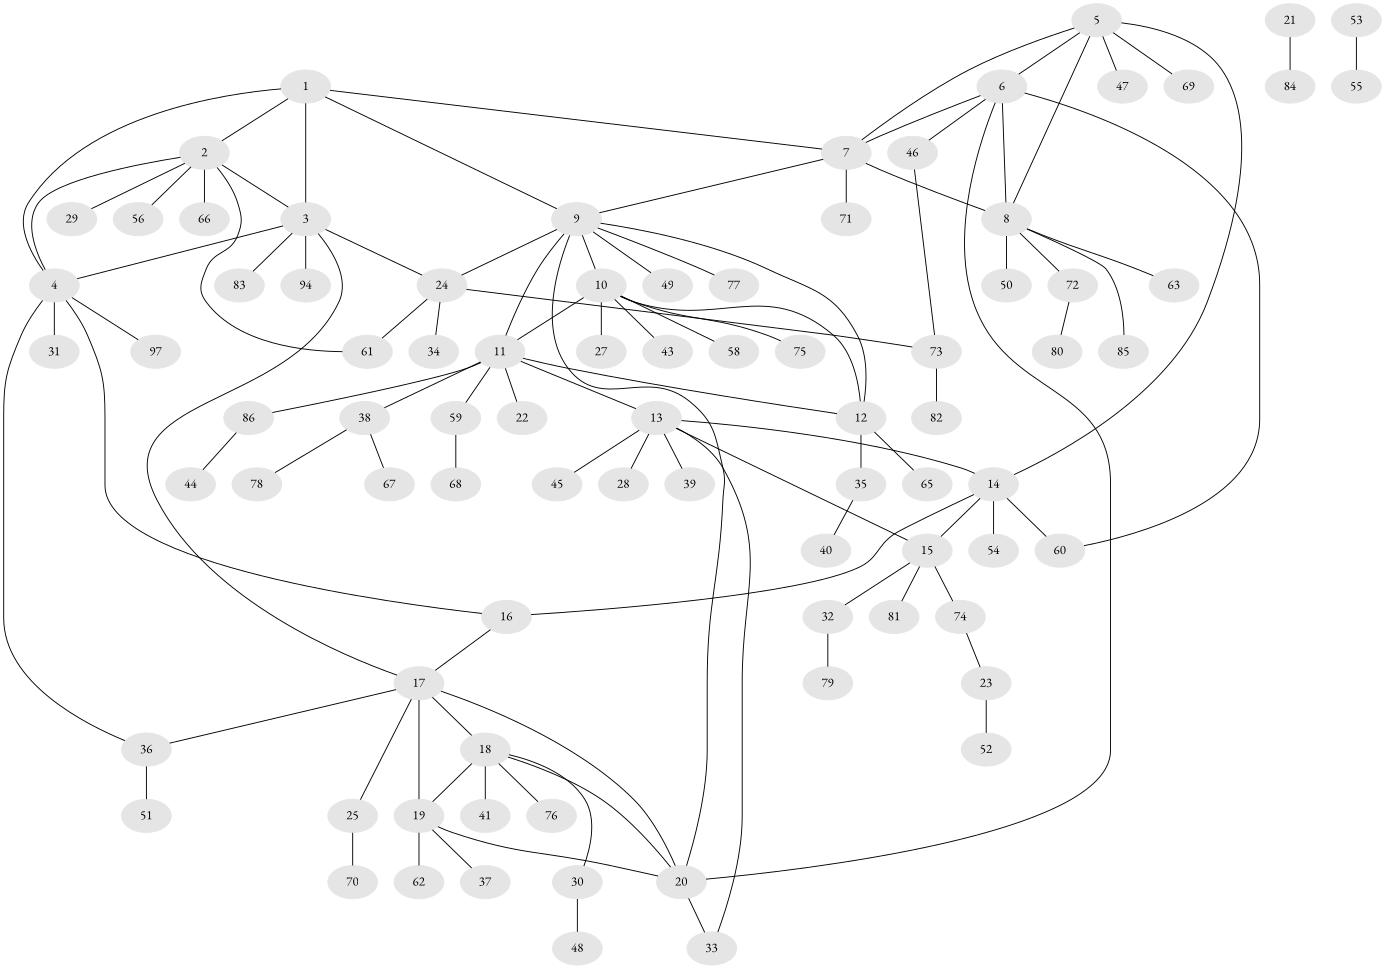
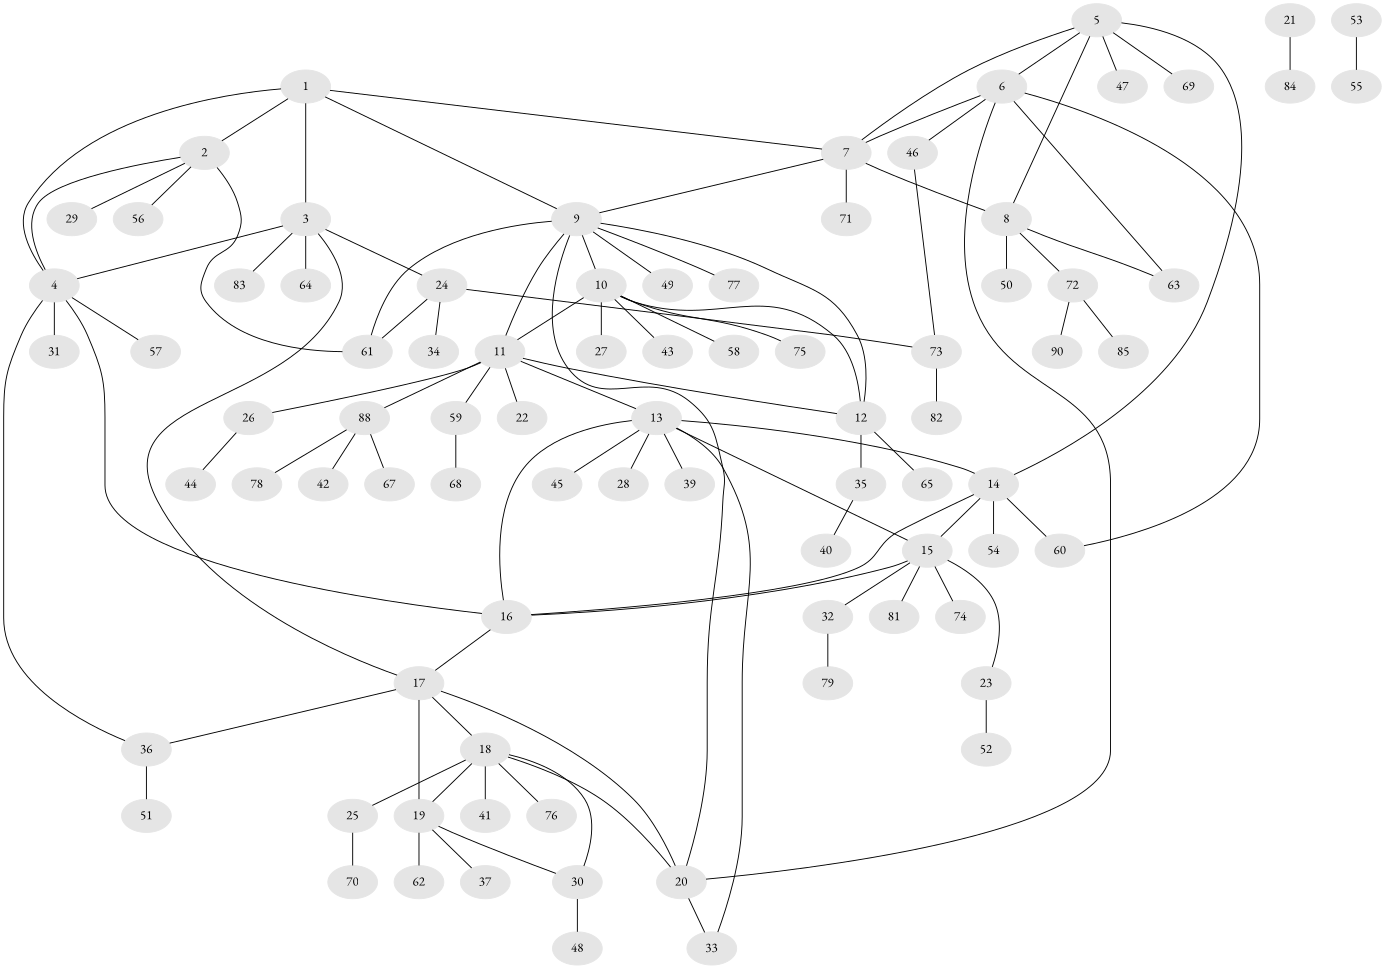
(1004, 153) -> (1088, 186)
(255, 186) -> none
(204, 219) -> none
(509, 252) -> (441, 249)
(1098, 263) -> (1098, 319)
(306, 285) -> (306, 285)
(156, 352) -> (156, 352)
(1057, 352) -> (1057, 352)
(249, 418) -> (249, 418)
(365, 418) -> (365, 418)
none -> (519, 475)
none -> (323, 484)
none -> (721, 599)
(973, 650) -> (995, 603)
(386, 749) -> (426, 779)
(547, 854) -> (497, 851)
